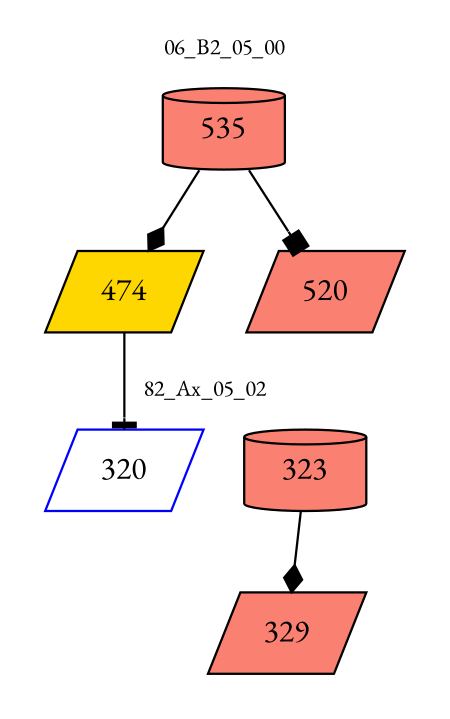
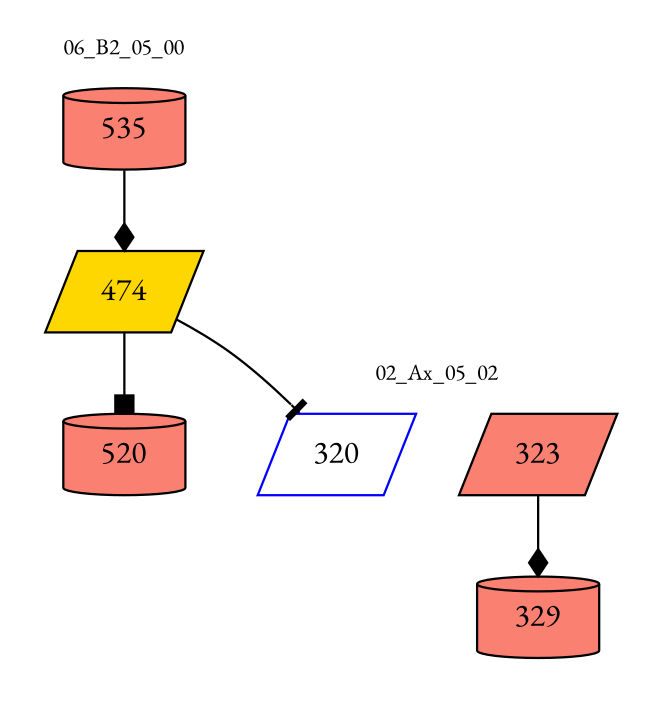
(269, 201) -> (124, 362)
(326, 292) -> (124, 454)
(206, 390) -> (438, 374)
(305, 470) -> (538, 454)
(287, 633) -> (538, 617)
